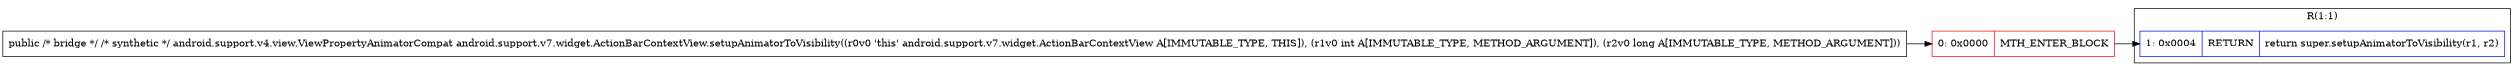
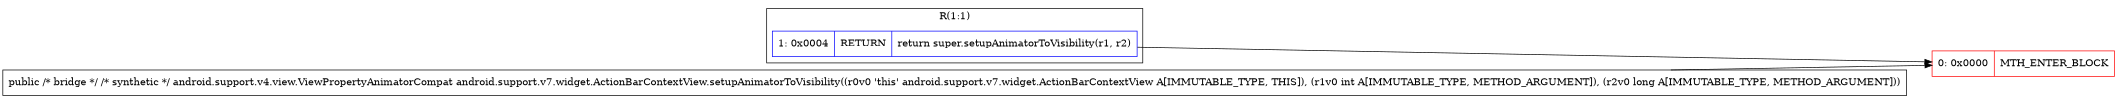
(2124, 44) -> (1531, 55)
